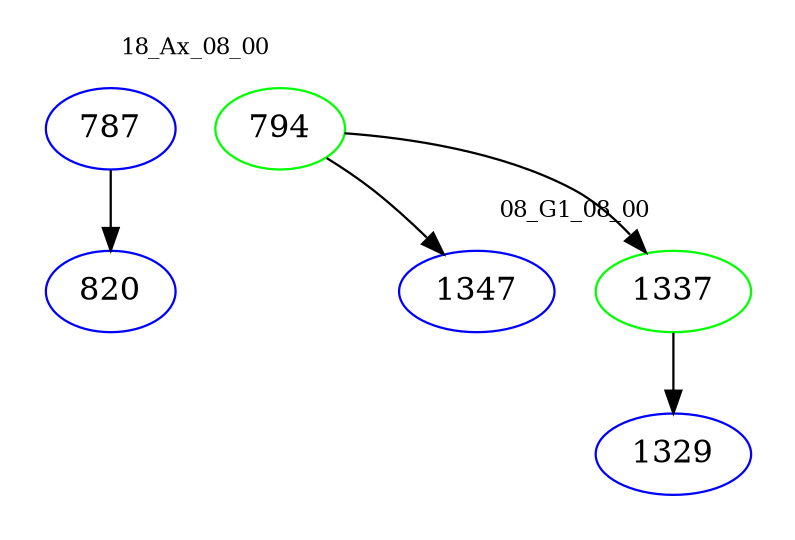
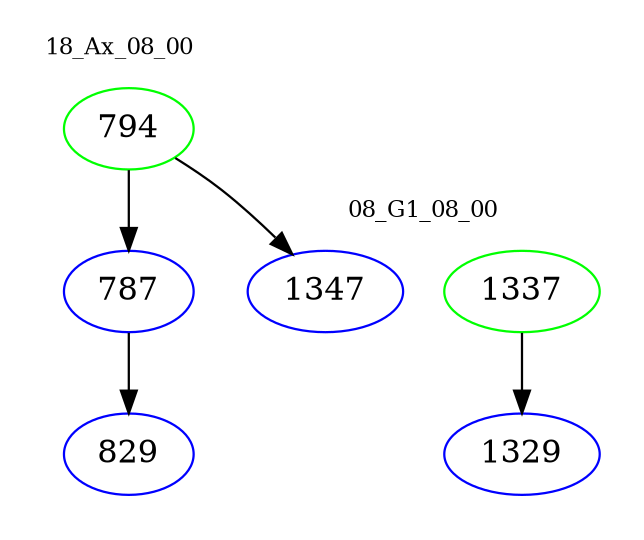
(497, 159) -> (129, 199)
(111, 292) -> (129, 454)
